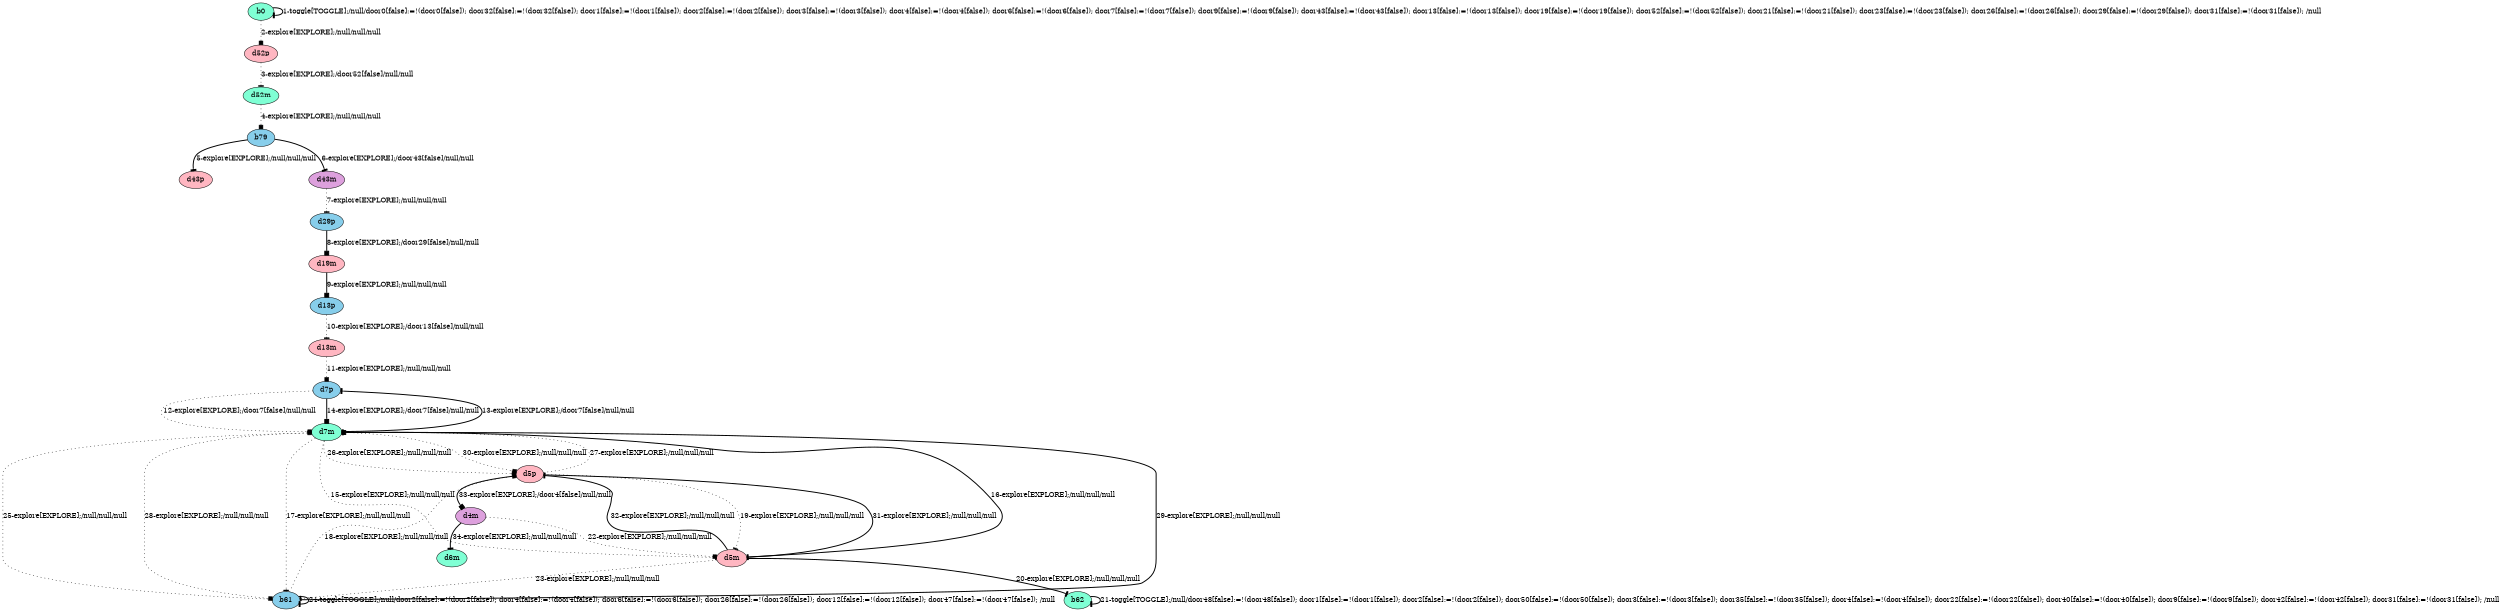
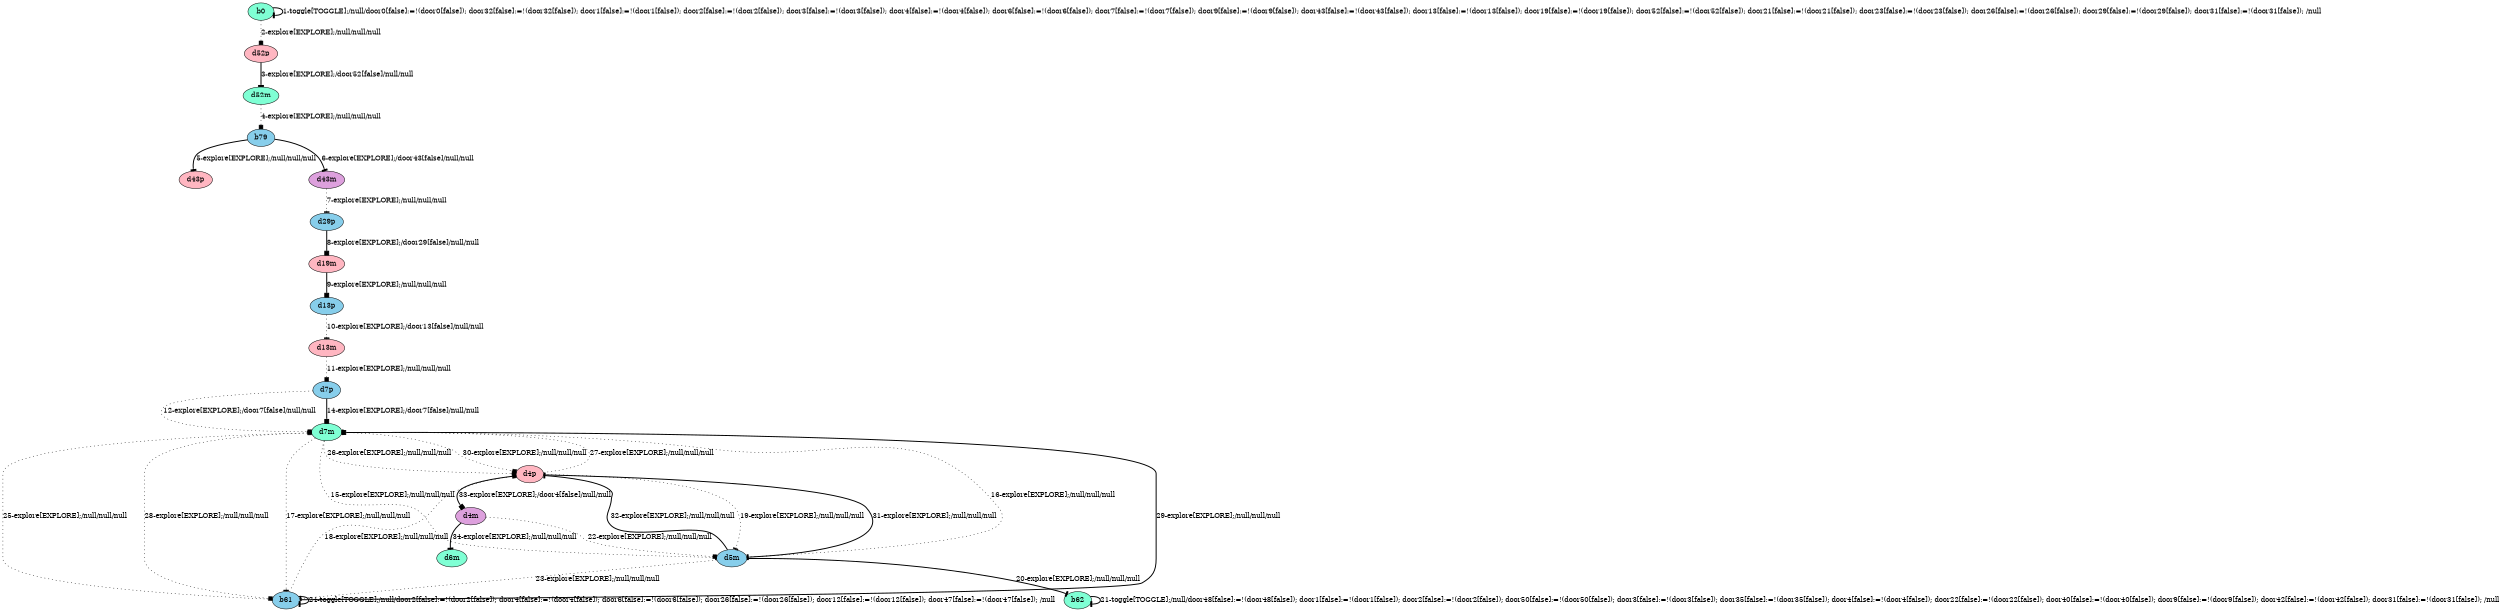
(261, 73) -> (261, 73)
(481, 413) -> none
(818, 450) -> (818, 450)
(530, 474) -> (530, 474)
(732, 558) -> (732, 558)
